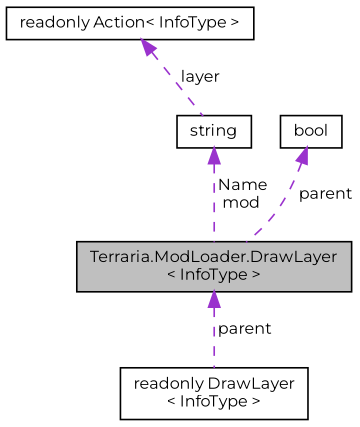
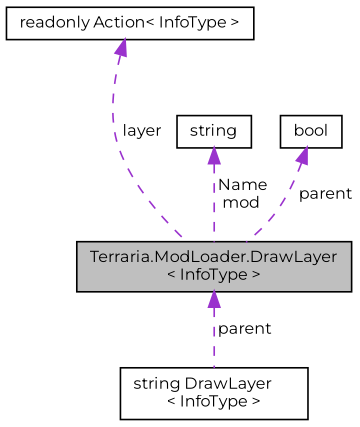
(177, 84) -> (123, 159)
(214, 394) -> (214, 394)
